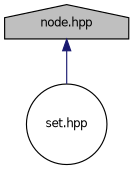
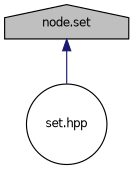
(67, 24) -> (67, 24)
